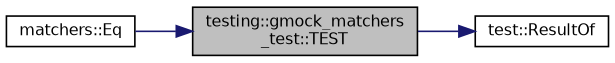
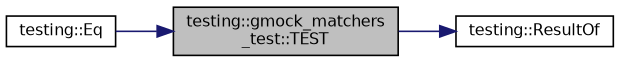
(71, 31) -> (61, 31)
(542, 31) -> (535, 31)
